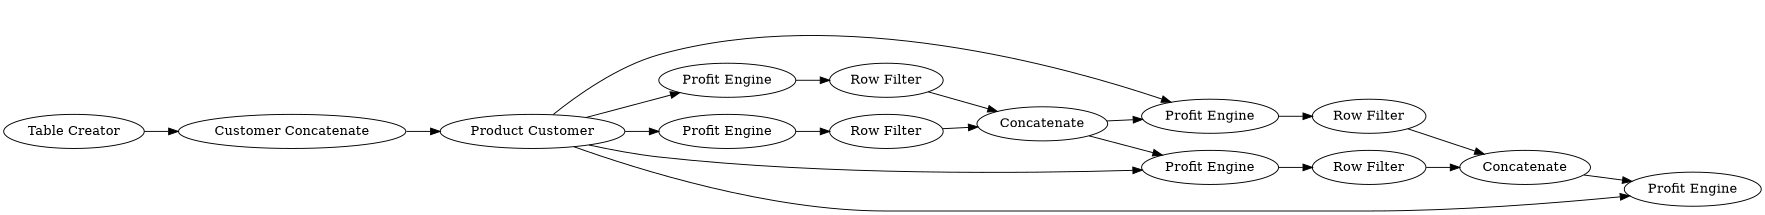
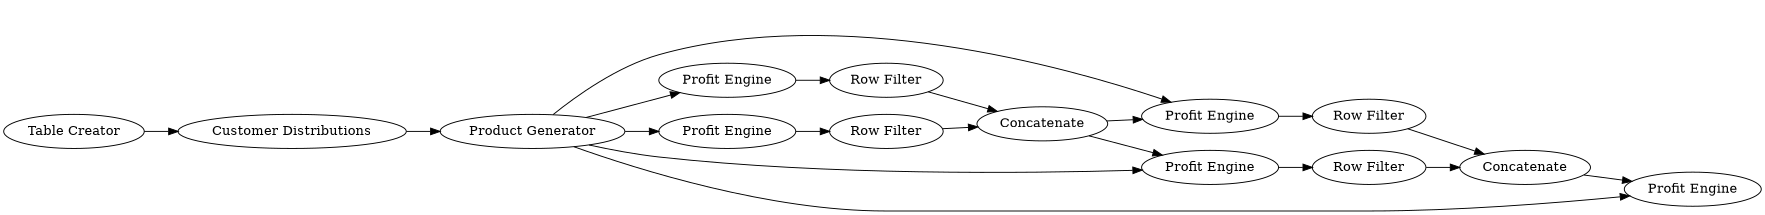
(292, 131) -> (292, 131)
(532, 131) -> (532, 131)
